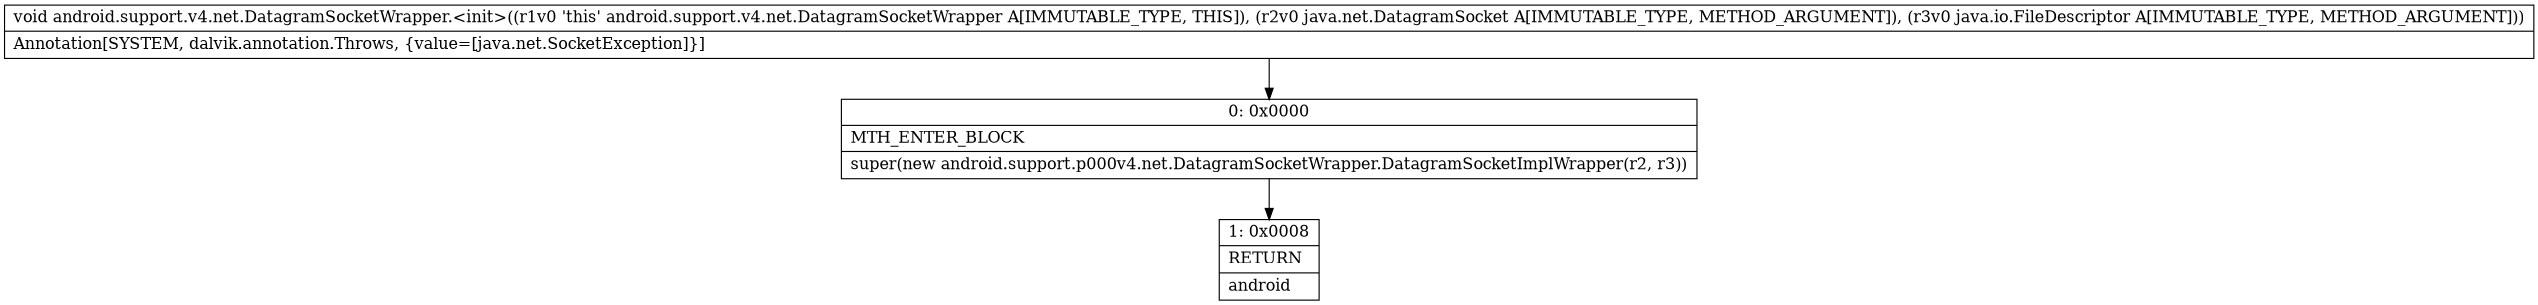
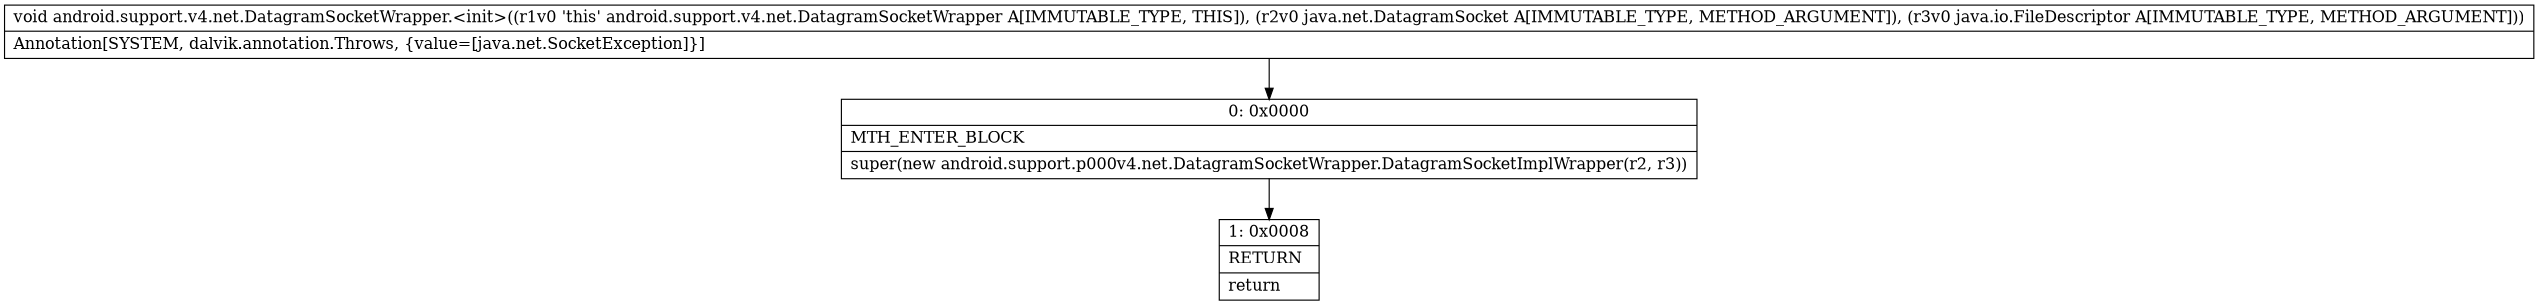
(1260, 286) -> (1254, 286)
